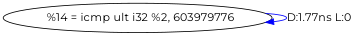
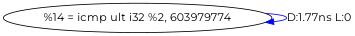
(138, 18) -> (138, 18)
